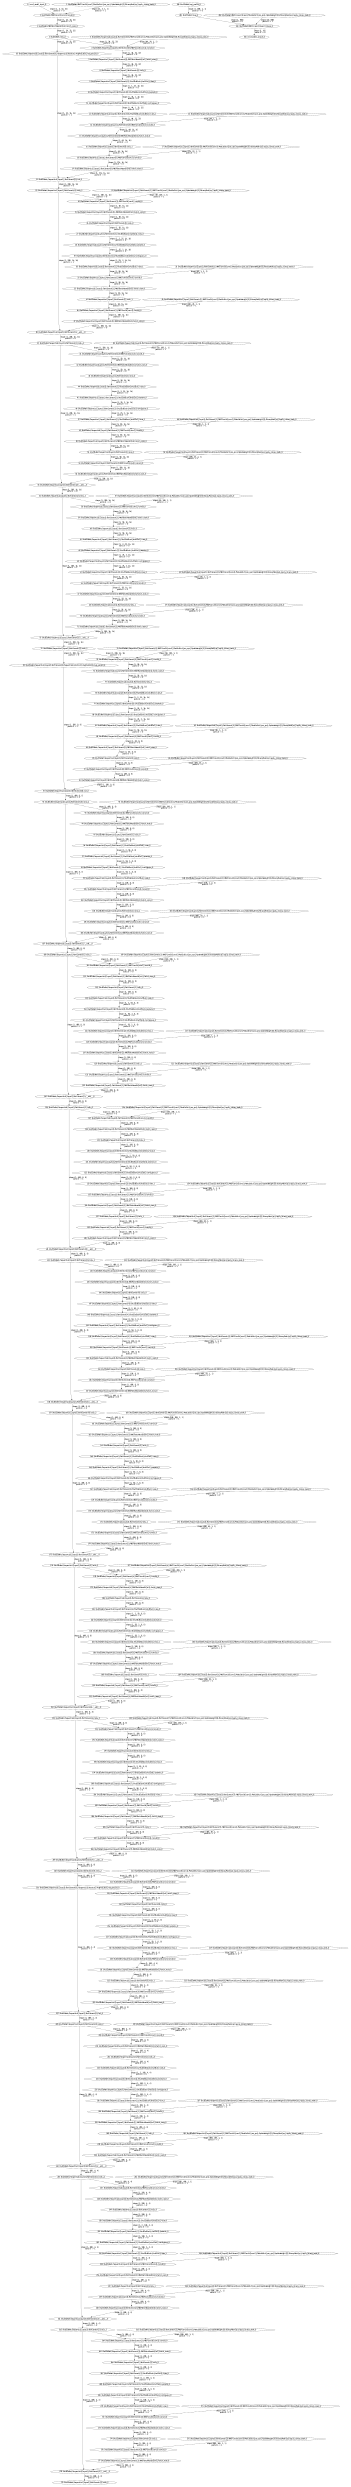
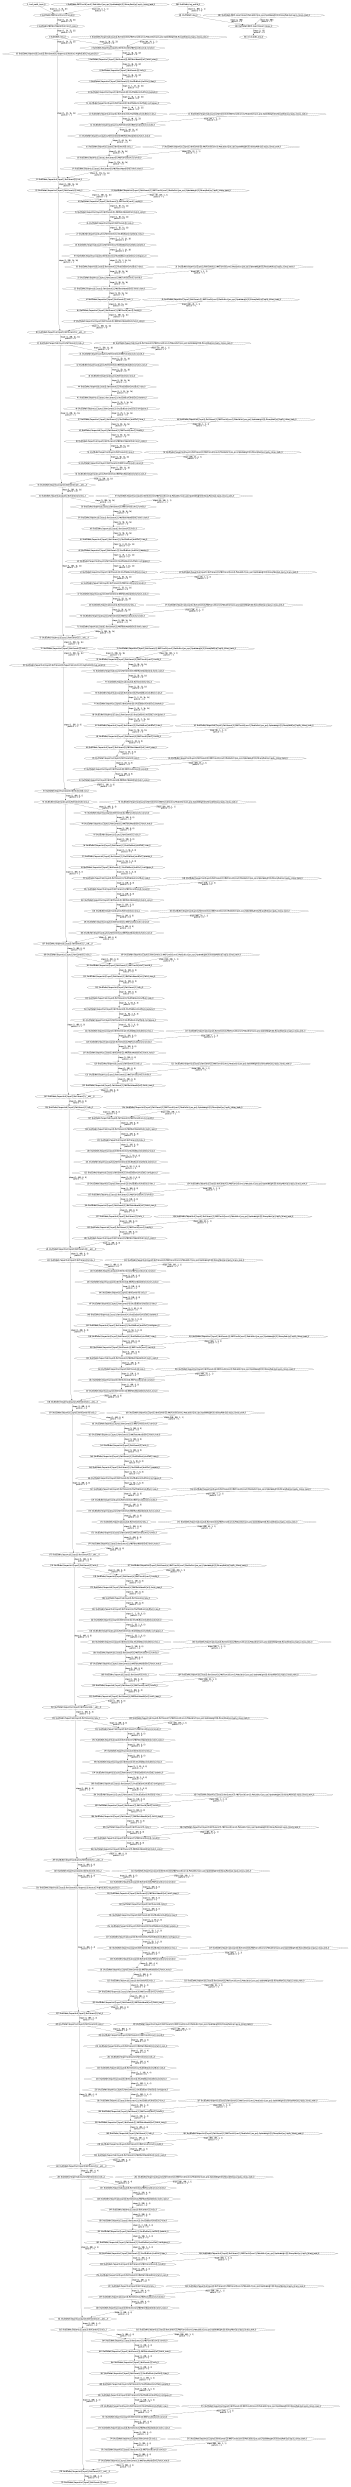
(254, 37) -> (253, 37)
